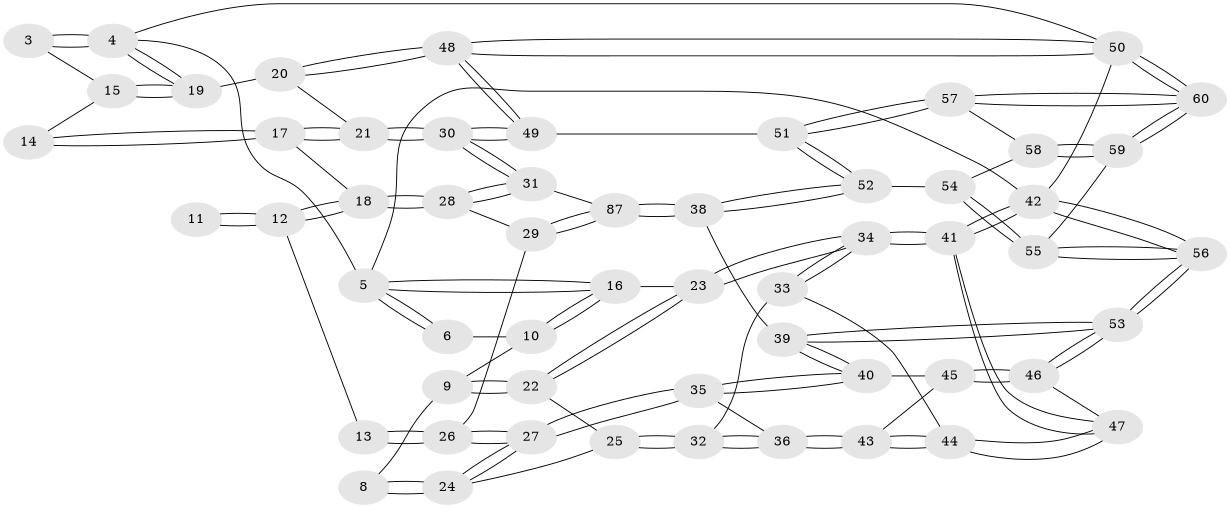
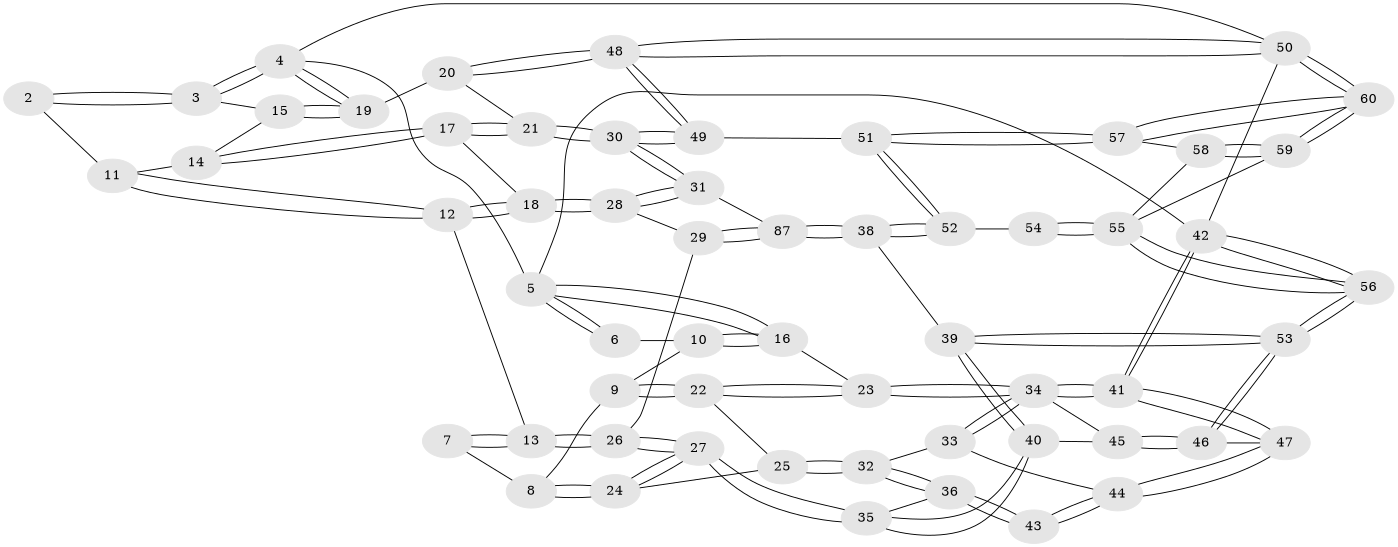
none -> (29, 99)
(996, 167) -> (1160, 190)
none -> (154, 169)
(908, 409) -> (1076, 417)
none -> (448, 441)
